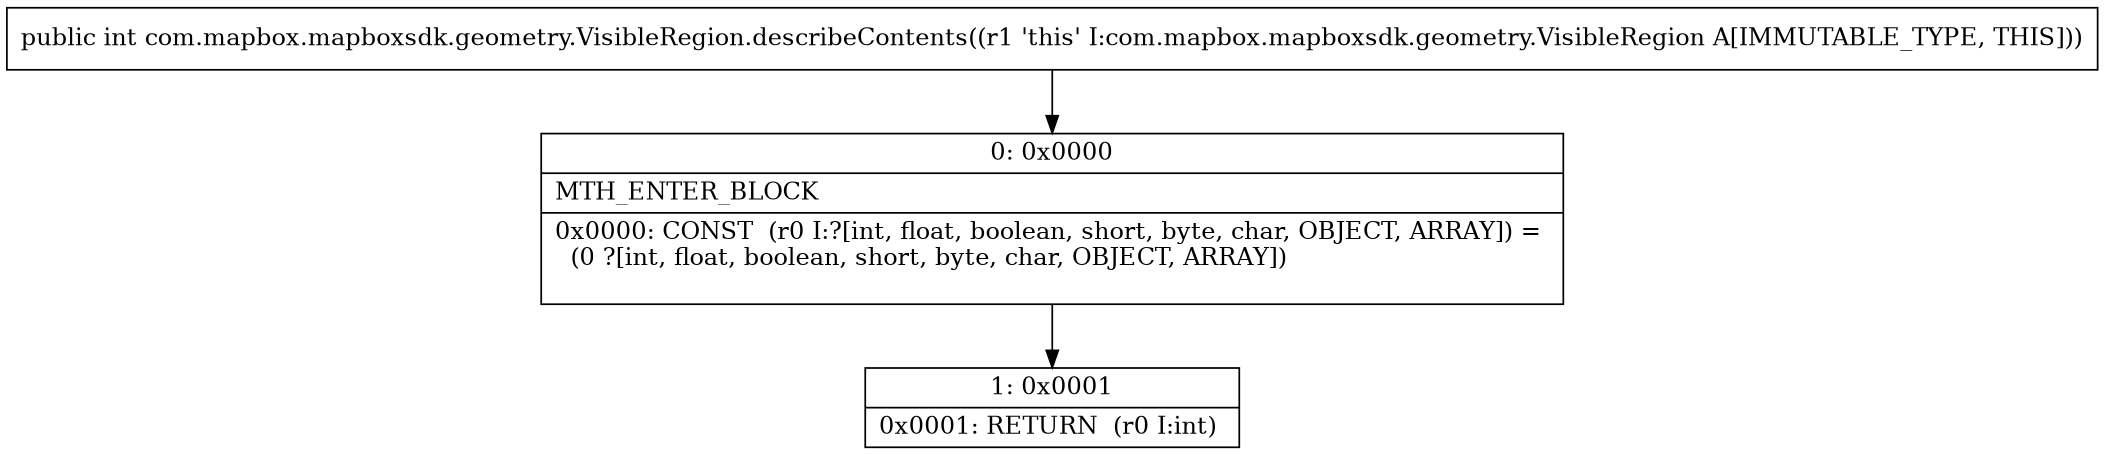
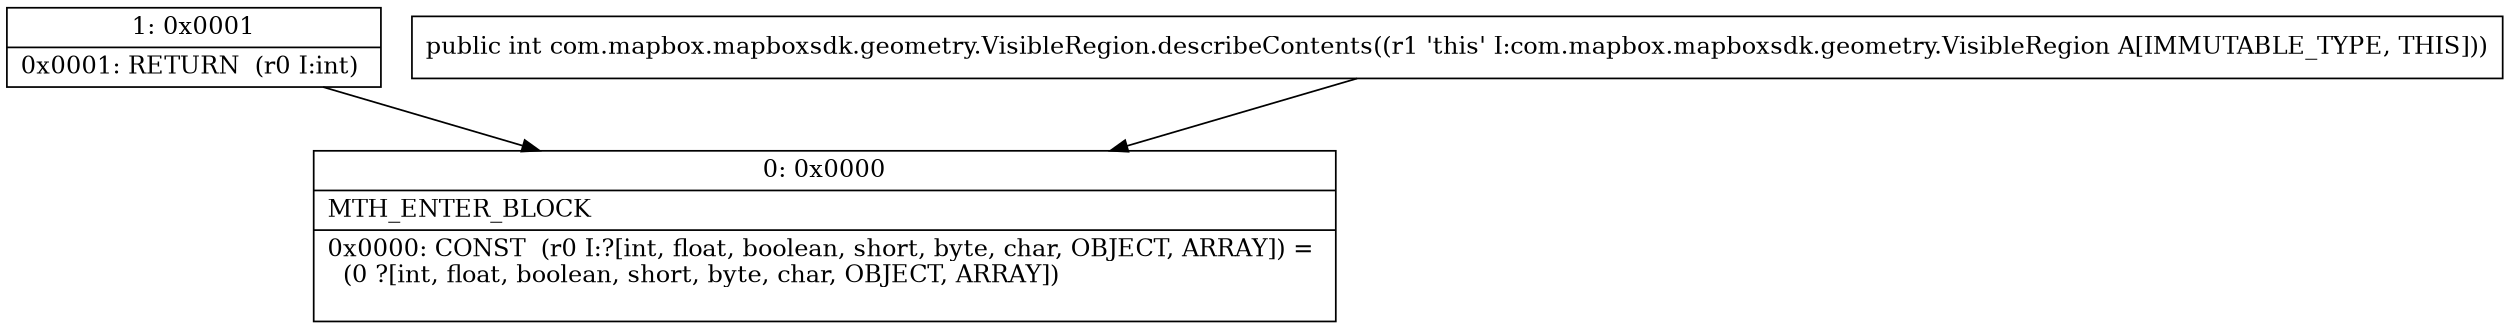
(1052, 327) -> (423, 116)
